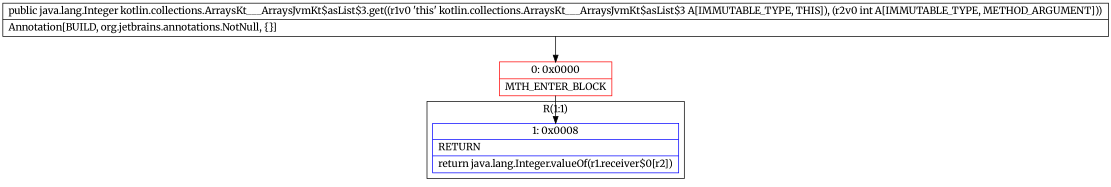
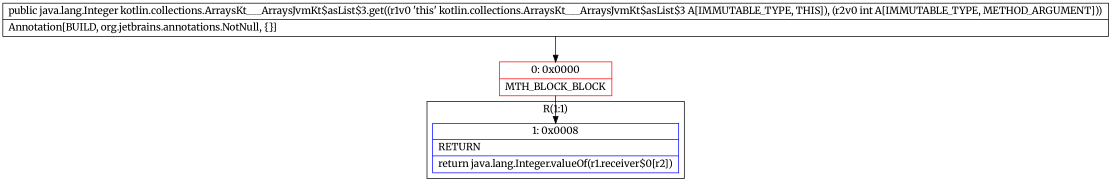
(556, 87) -> (555, 87)
